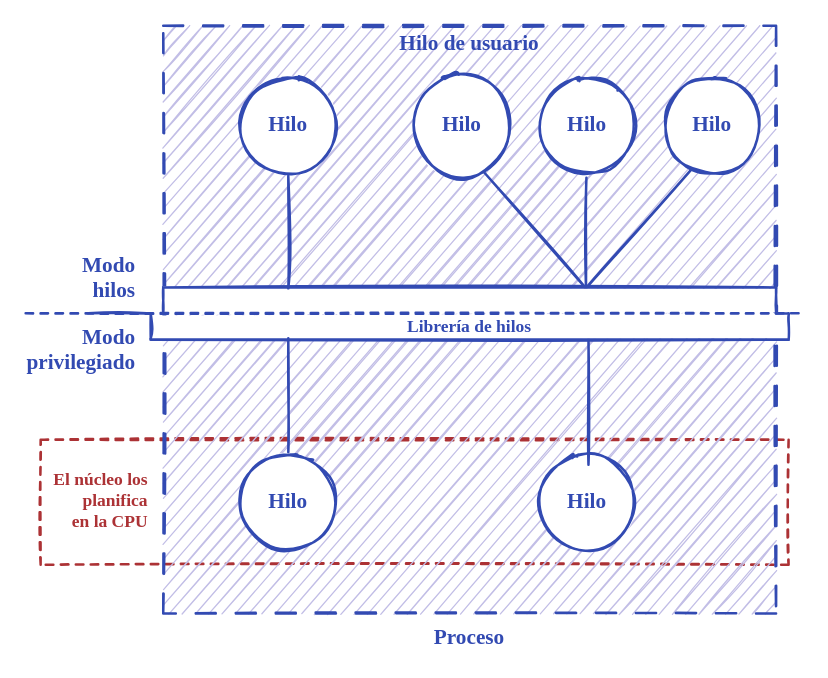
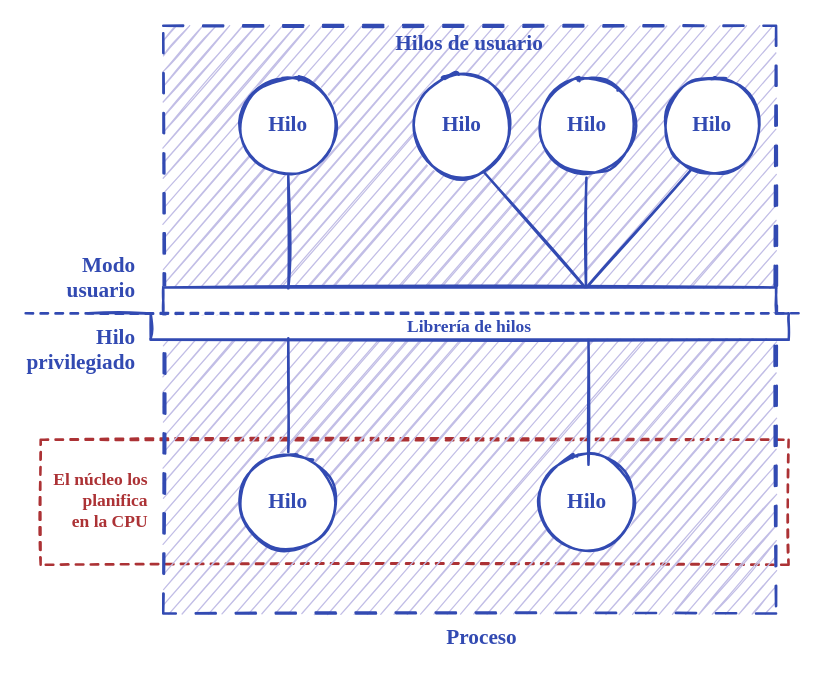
(469, 43) -> (469, 43)
(111, 265) -> (111, 265)
(111, 337) -> (117, 337)
(469, 638) -> (482, 638)
